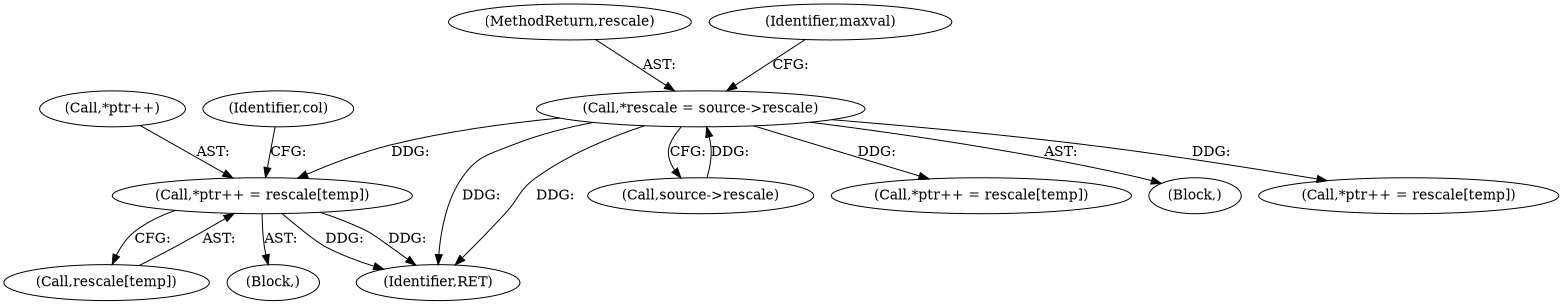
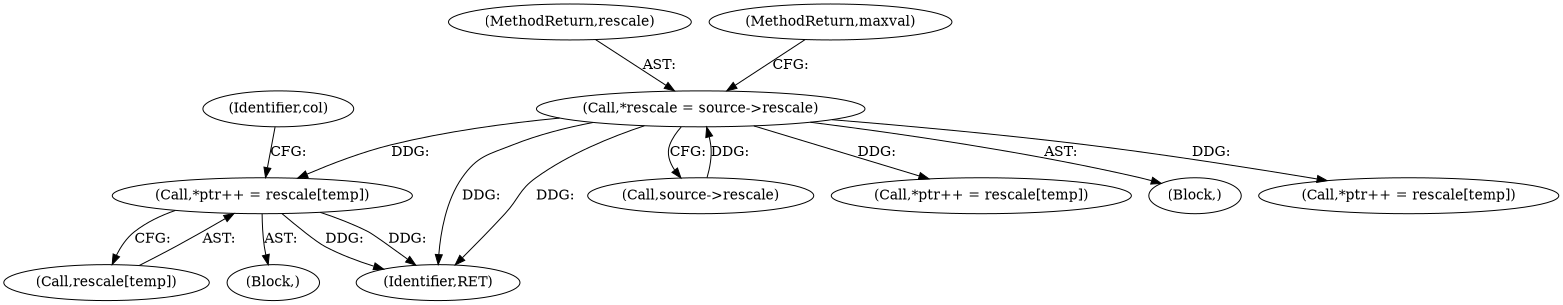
(831, 22) -> (831, 22)
(113, 109) -> none
